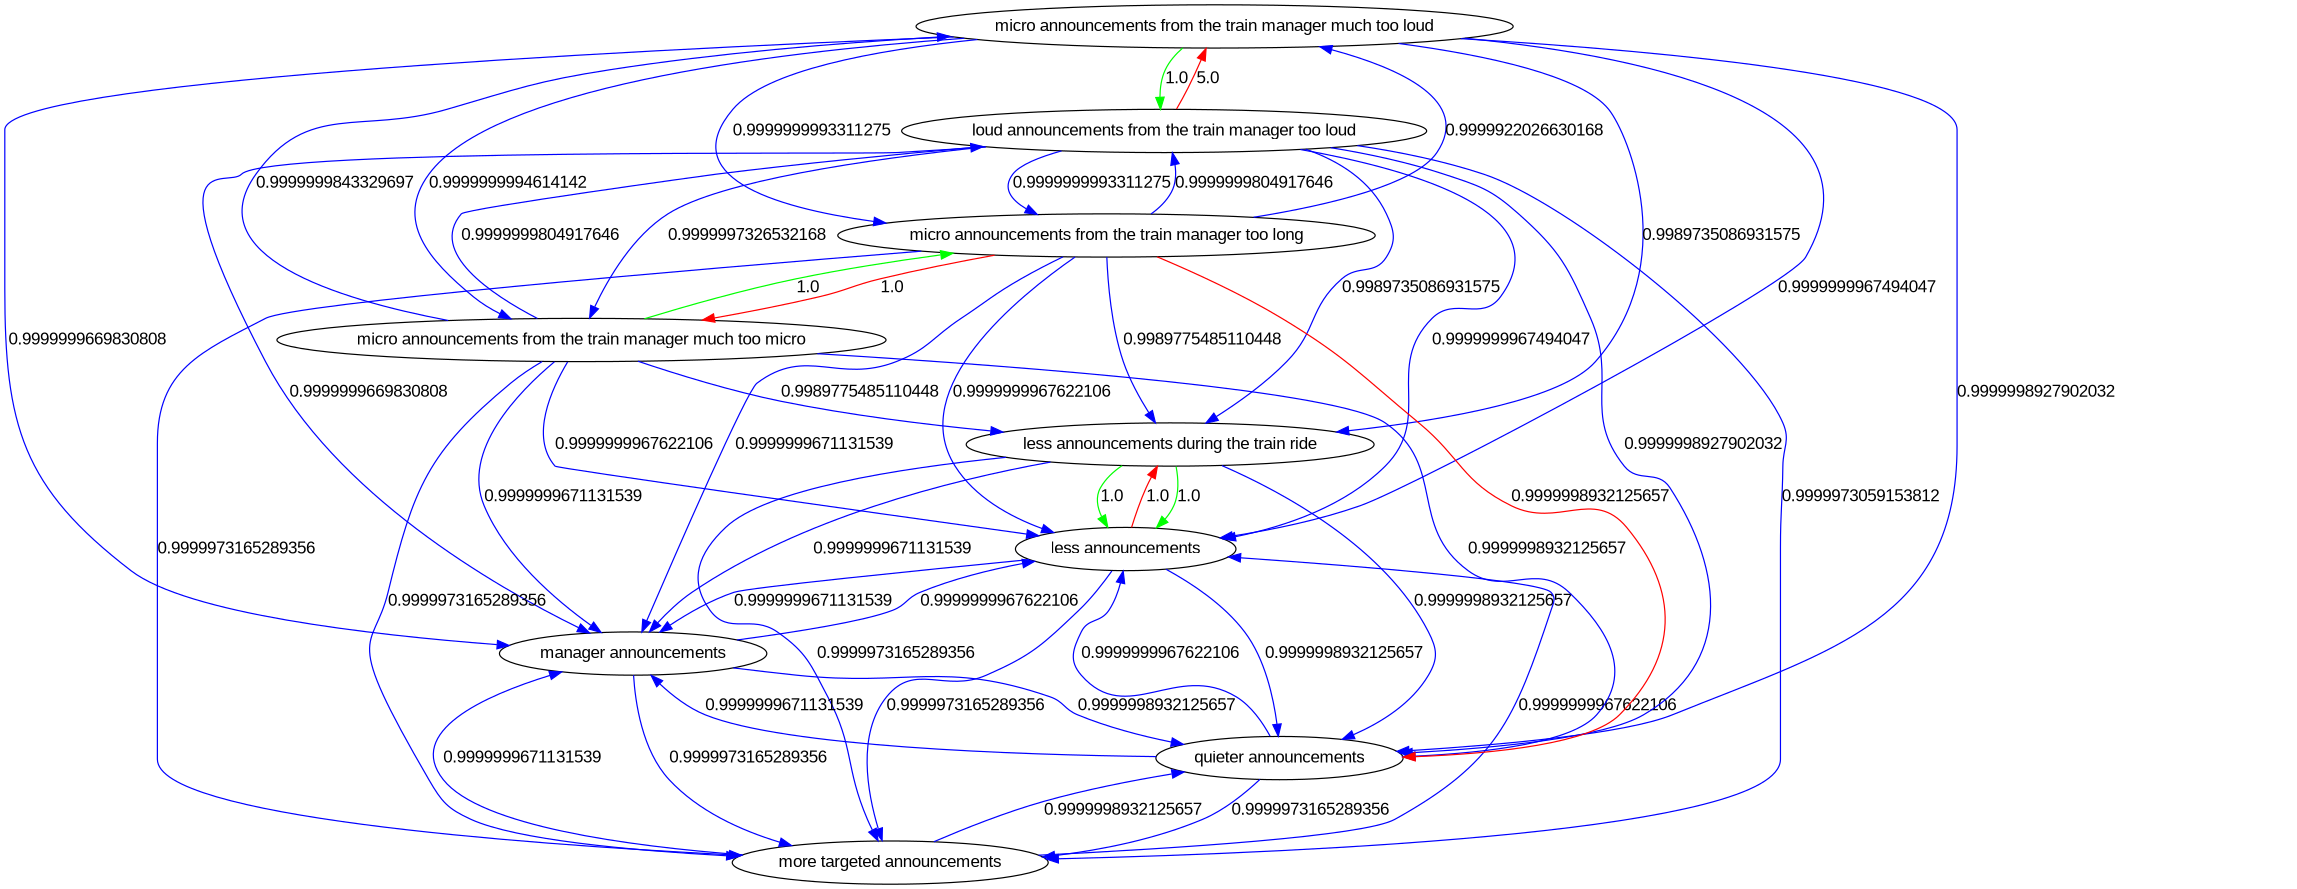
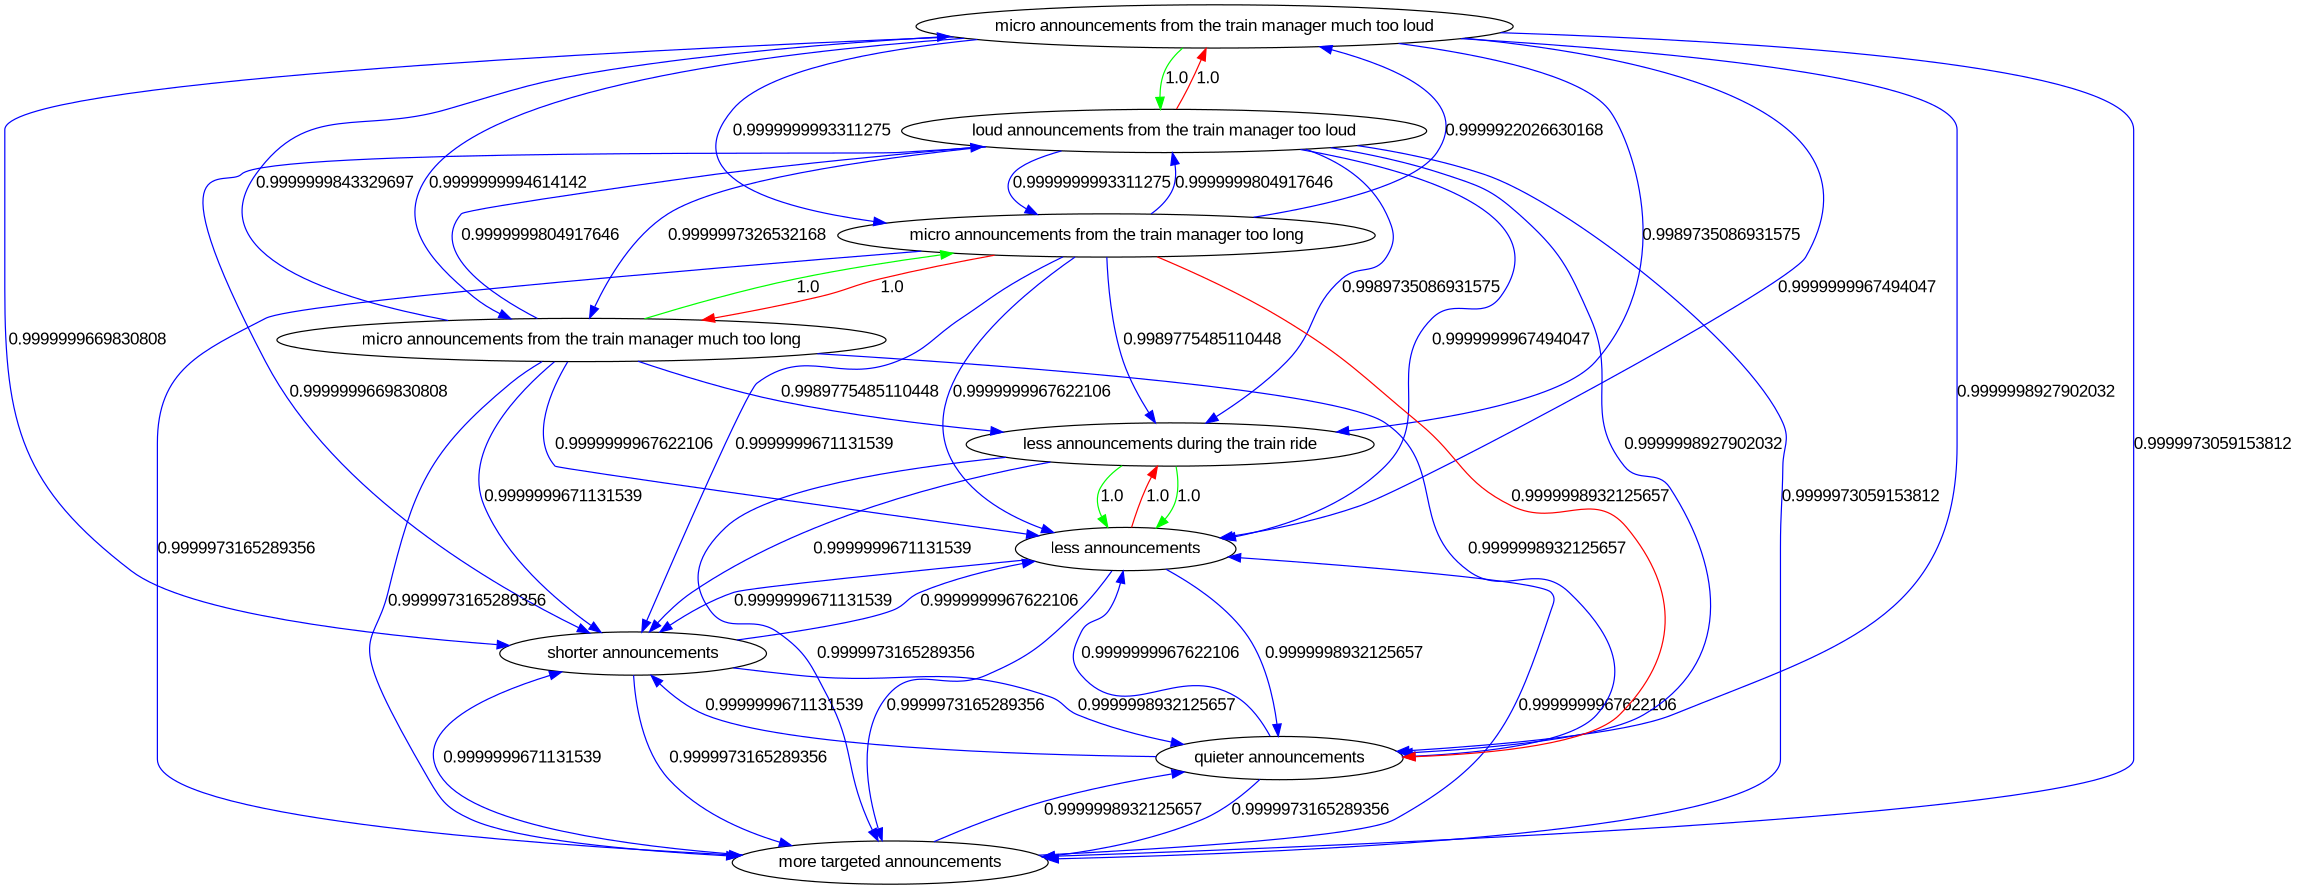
(1208, 79) -> (1208, 79)
(581, 340) -> (581, 340)
(1392, 580) -> none
(633, 654) -> (633, 654)
none -> (2134, 663)
